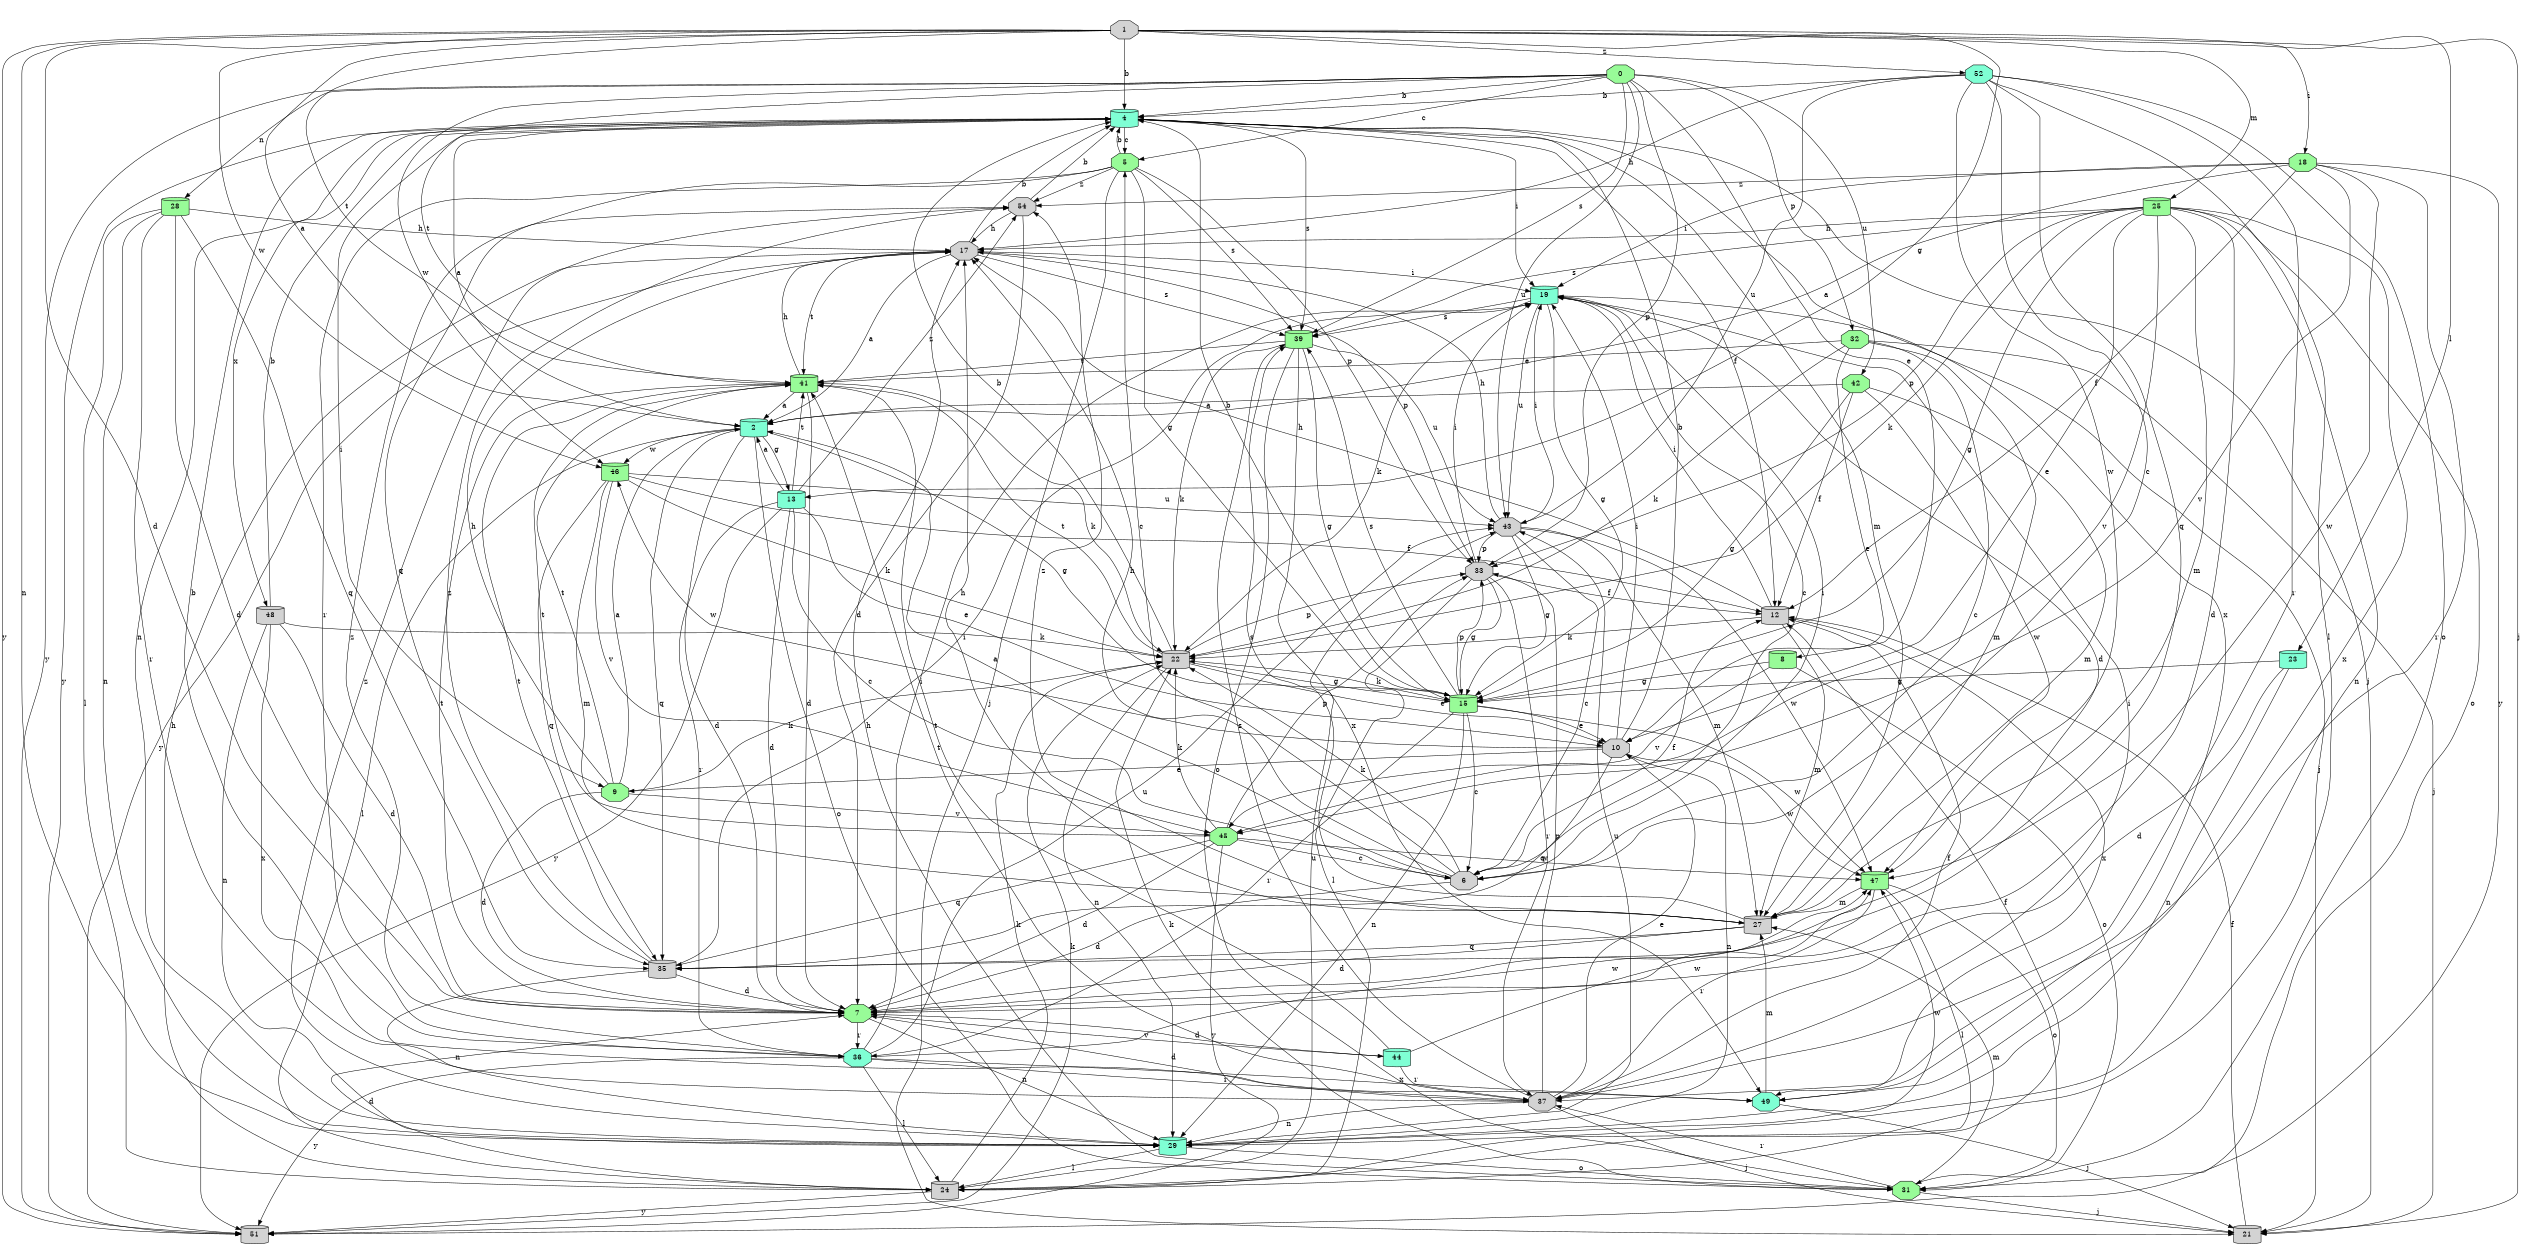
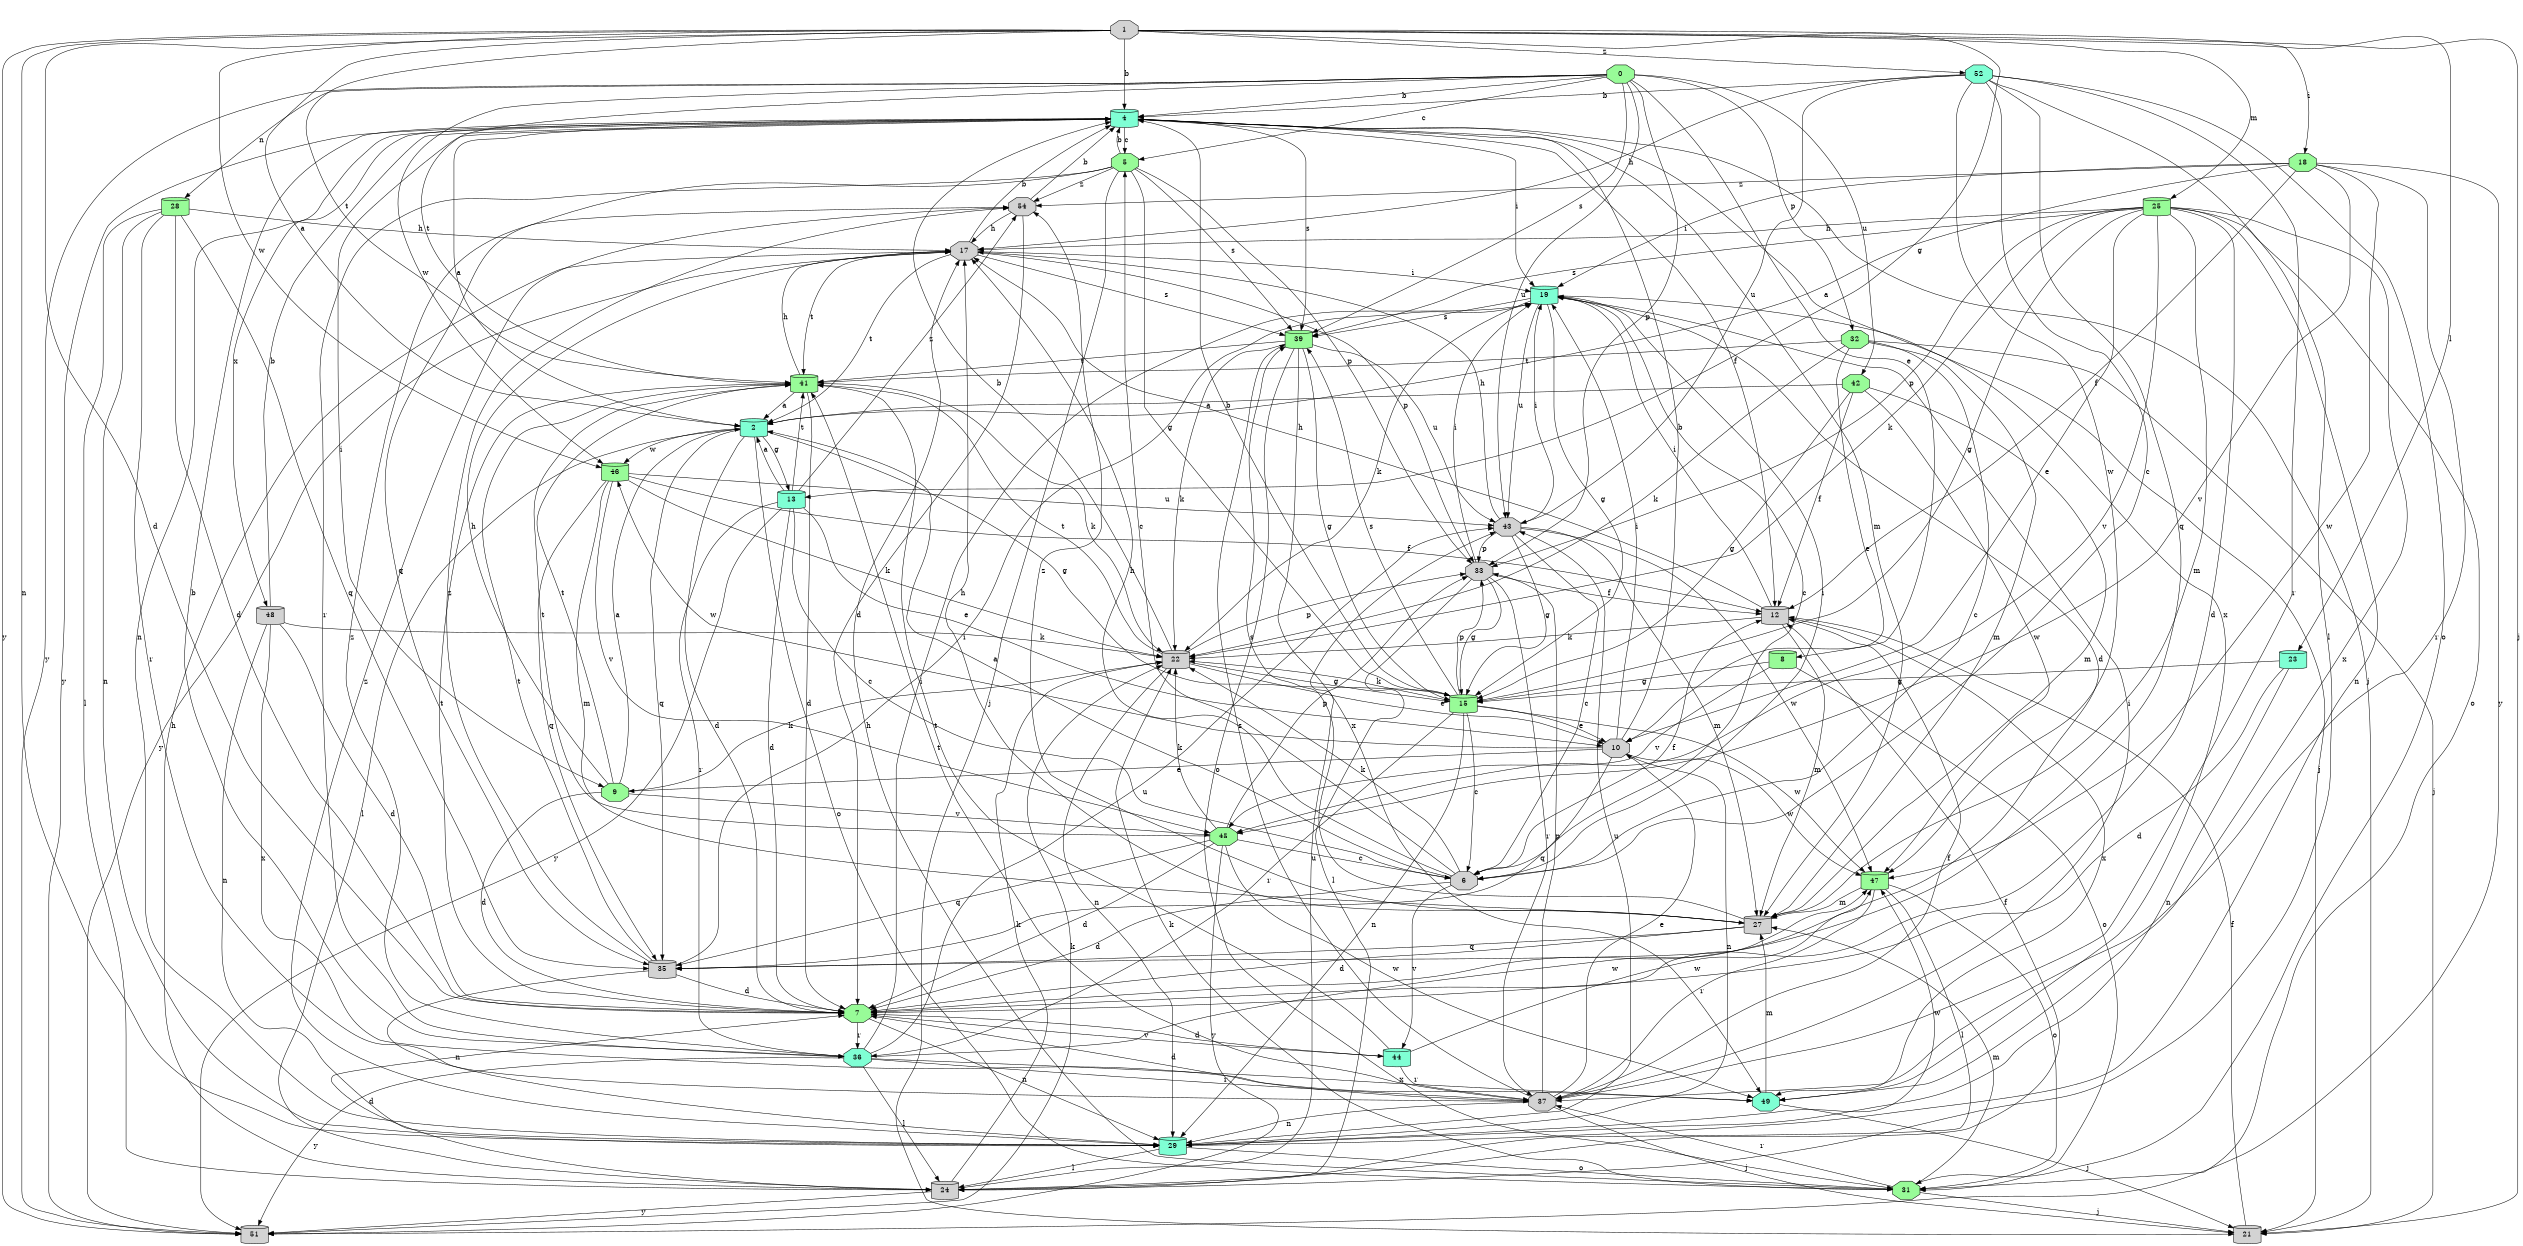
(871, 339) -> (871, 339)
(1527, 362) -> (1527, 362)
(1562, 864) -> (1463, 1010)
none -> (1412, 951)
